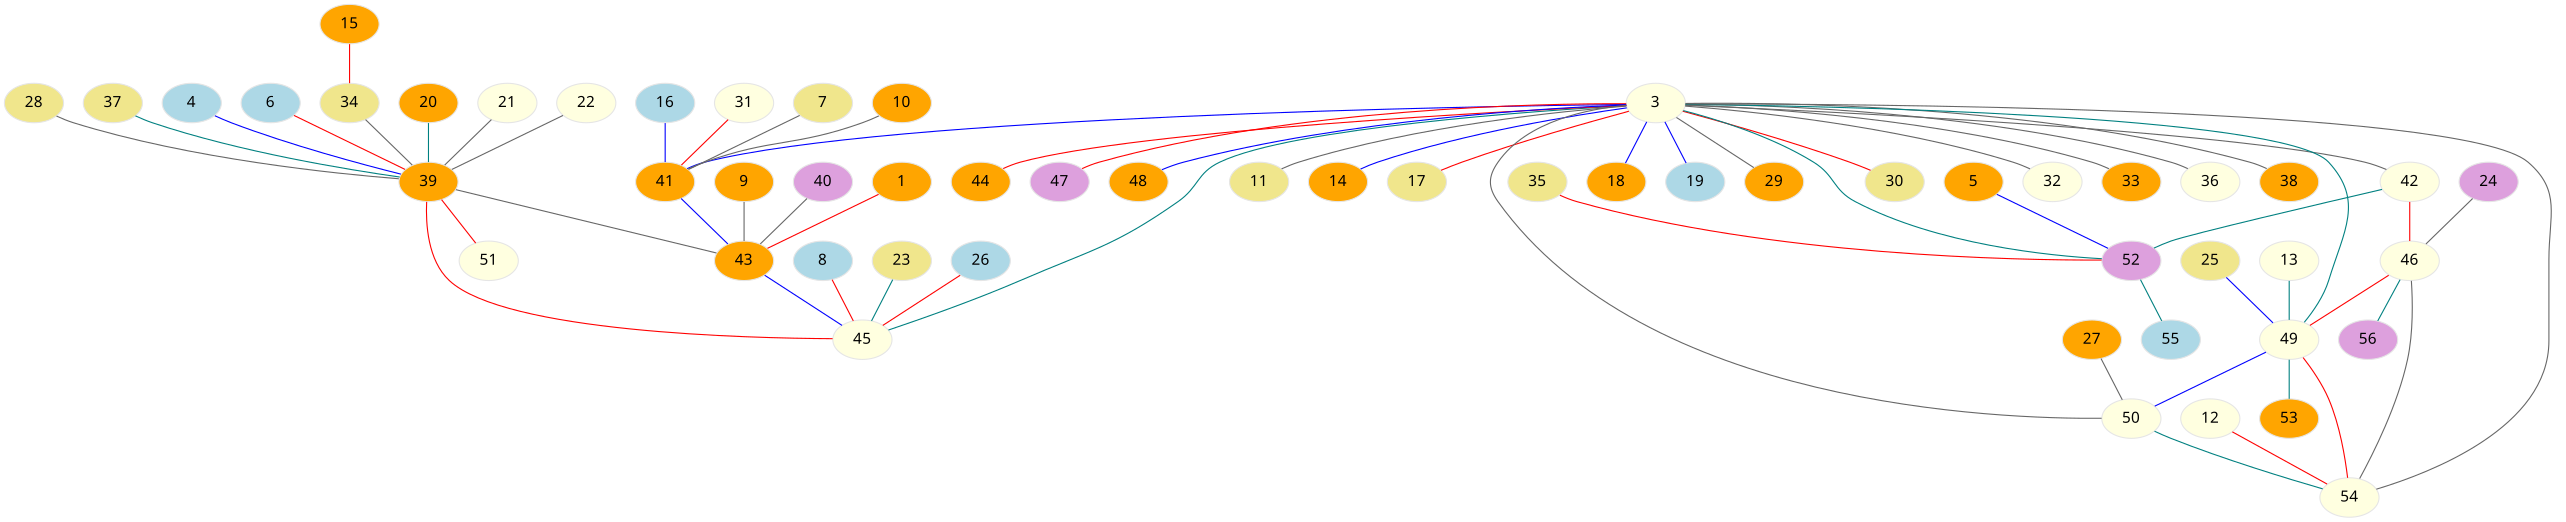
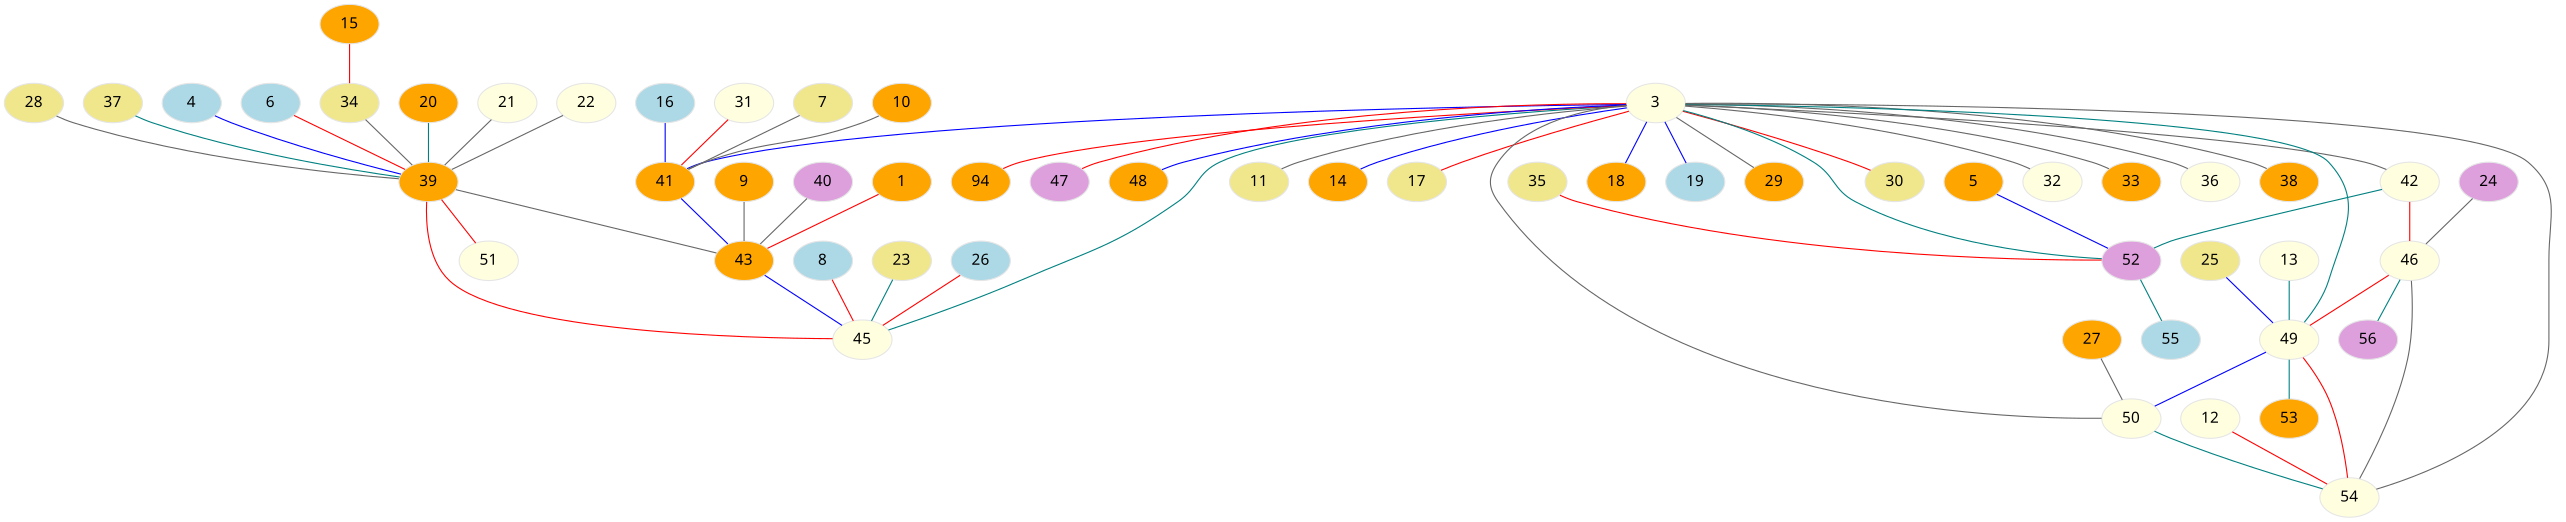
(981, 182) -> (981, 182)
